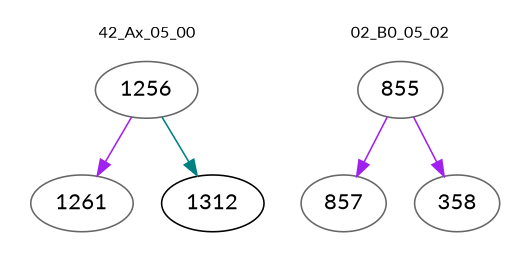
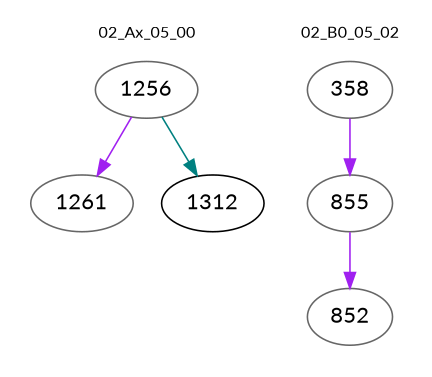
(147, 34) -> (147, 34)
(425, 140) -> (350, 139)
(344, 203) -> (350, 317)
